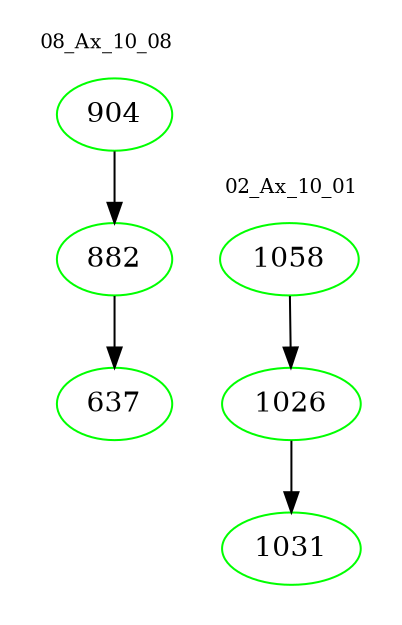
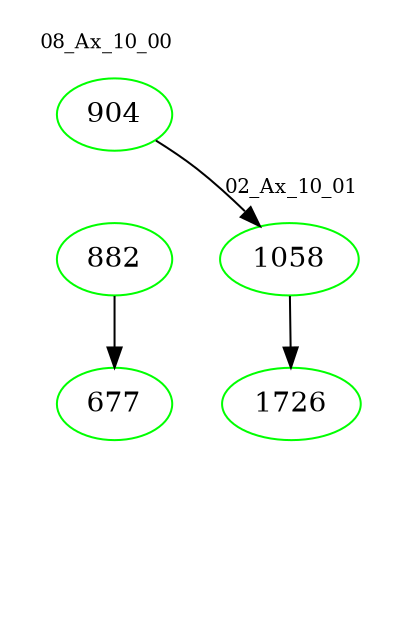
(107, 43) -> (107, 43)
(115, 177) -> (218, 186)
(115, 404) -> (115, 404)
(291, 404) -> (291, 404)
(291, 549) -> none
